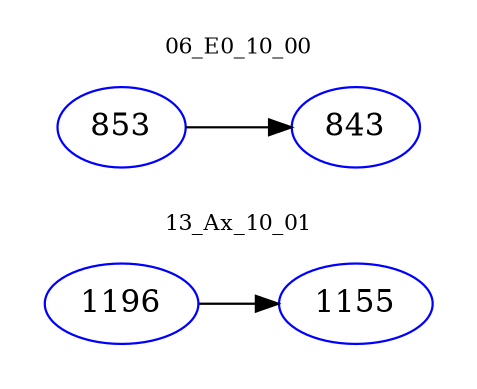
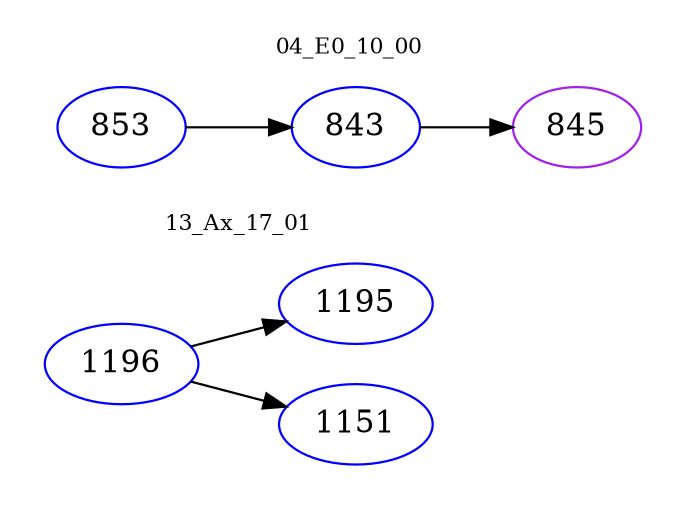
(239, 48) -> (349, 48)
none -> (577, 127)
(239, 224) -> (239, 224)
(356, 304) -> (356, 304)
none -> (356, 424)
